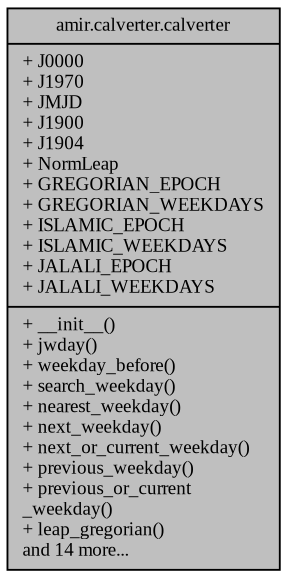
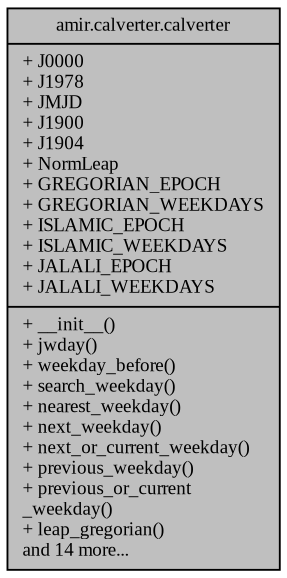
(54, 82) -> (54, 82)
